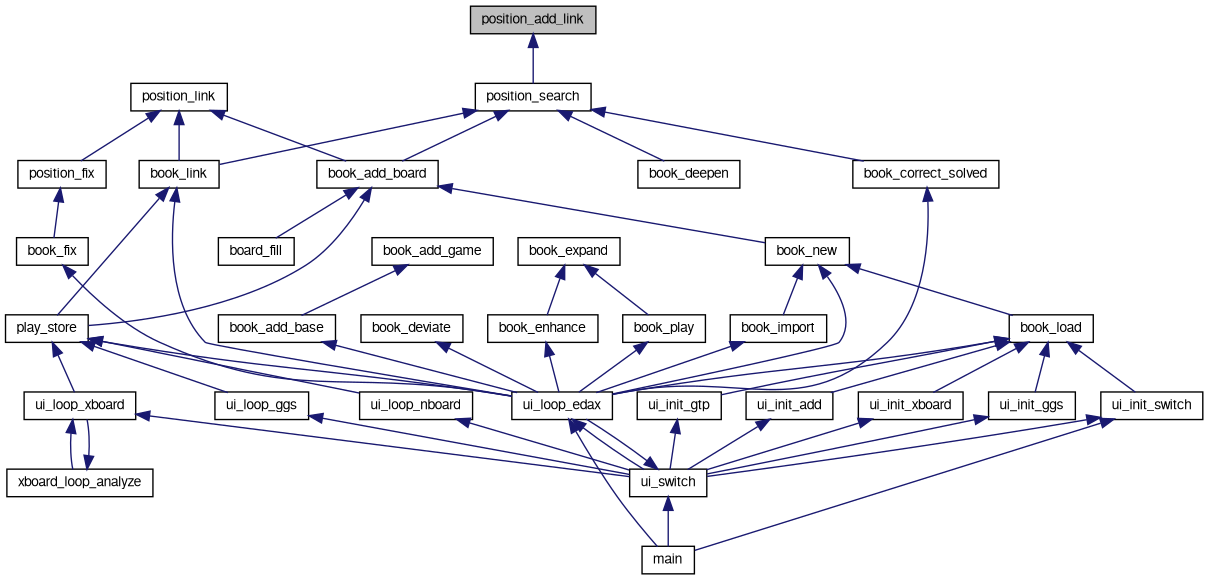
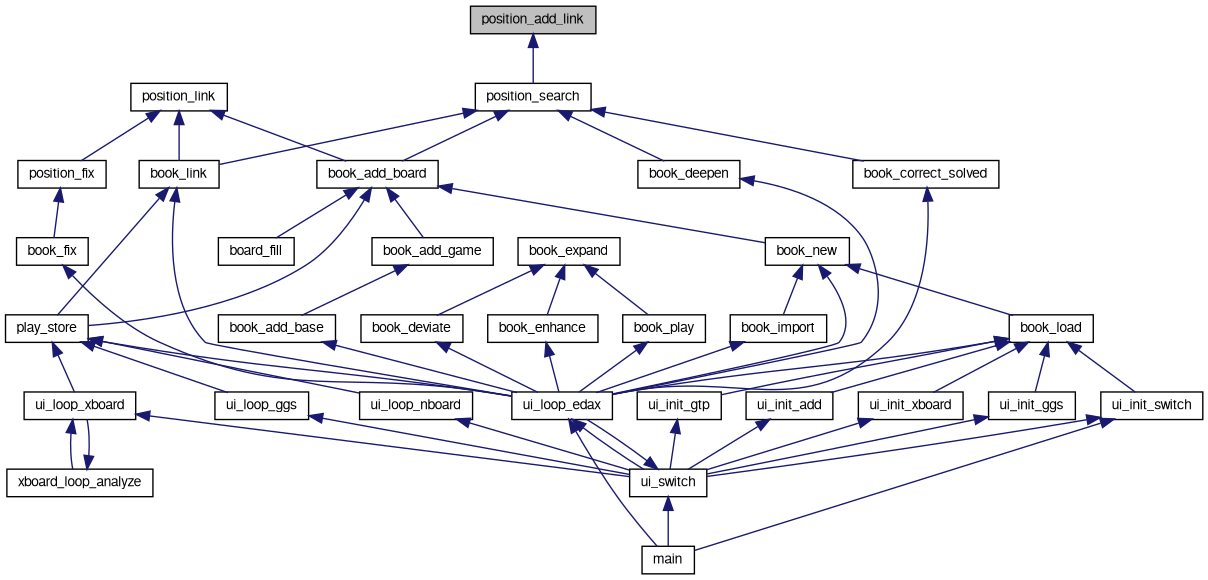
none -> (409, 219)
none -> (484, 293)
none -> (853, 345)
